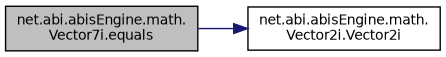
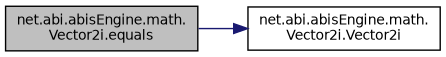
(102, 29) -> (102, 29)
